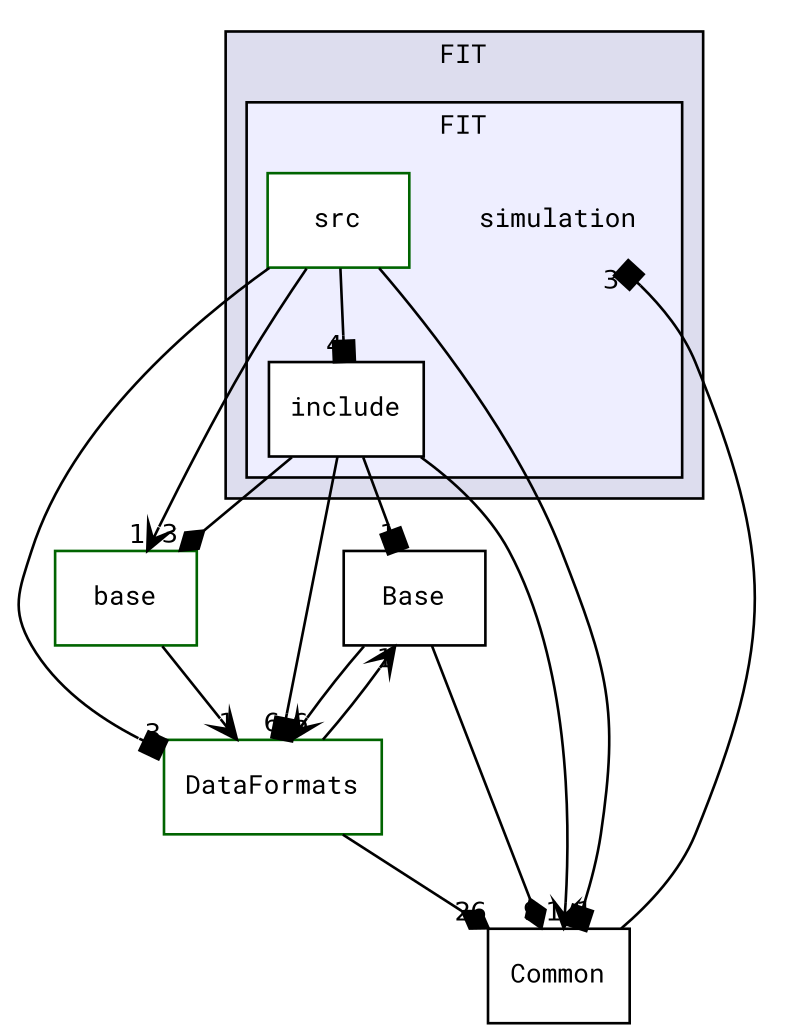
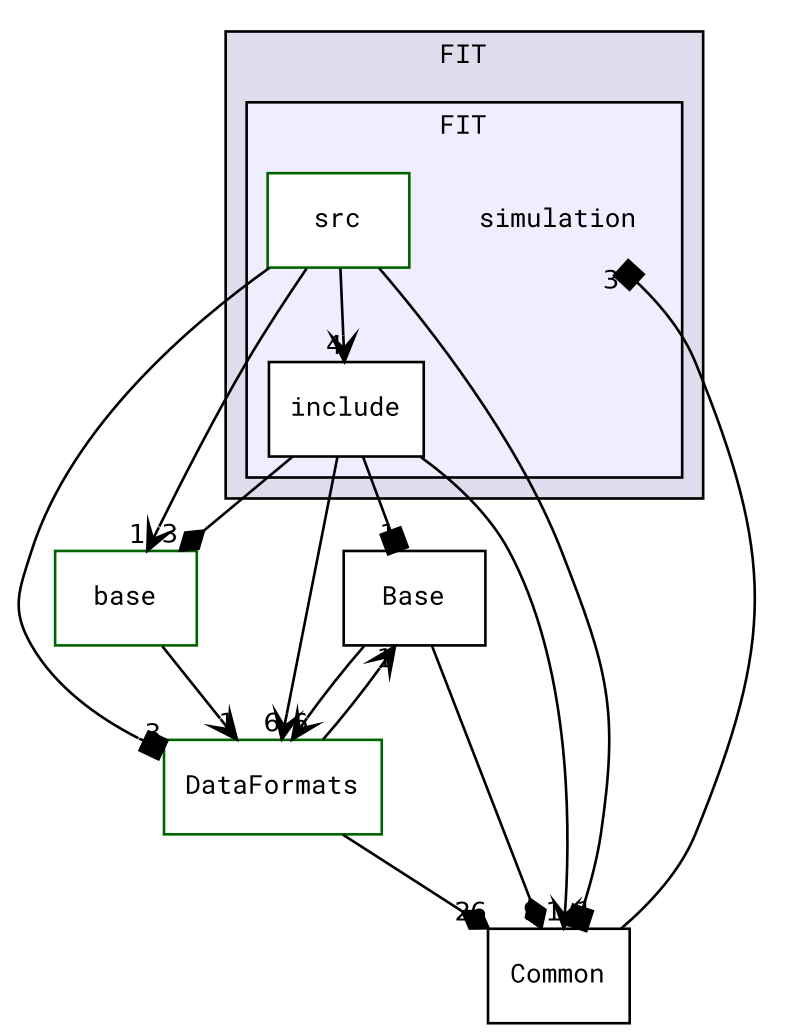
(342, 302) -> (342, 302)
(312, 585) -> (312, 585)
